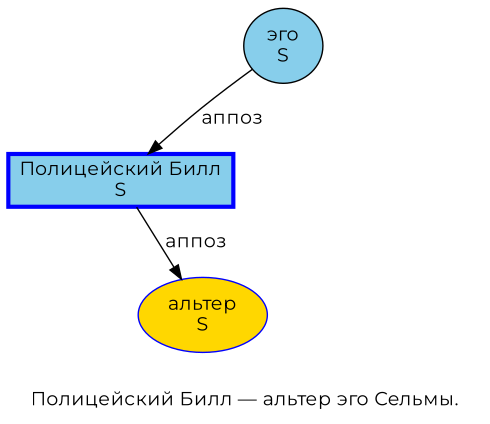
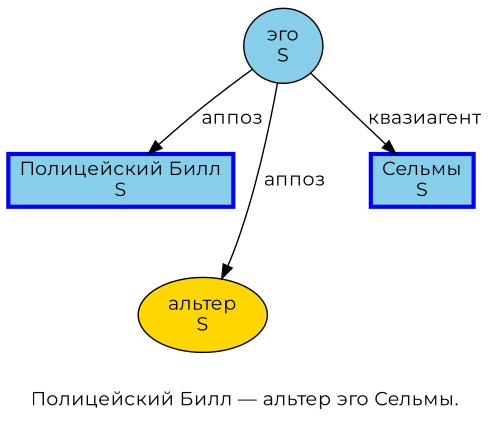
none -> (422, 180)
(155, 237) -> (257, 176)
(203, 315) -> (203, 315)
